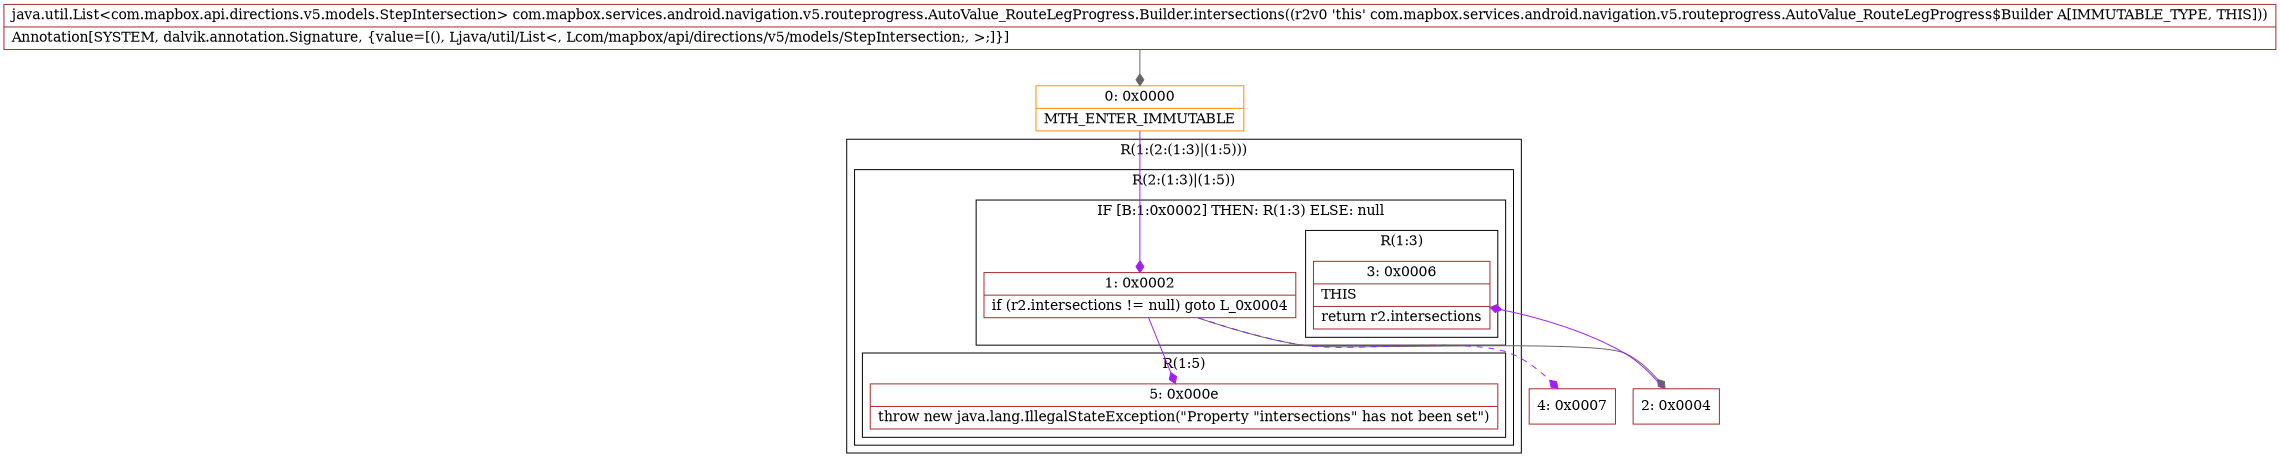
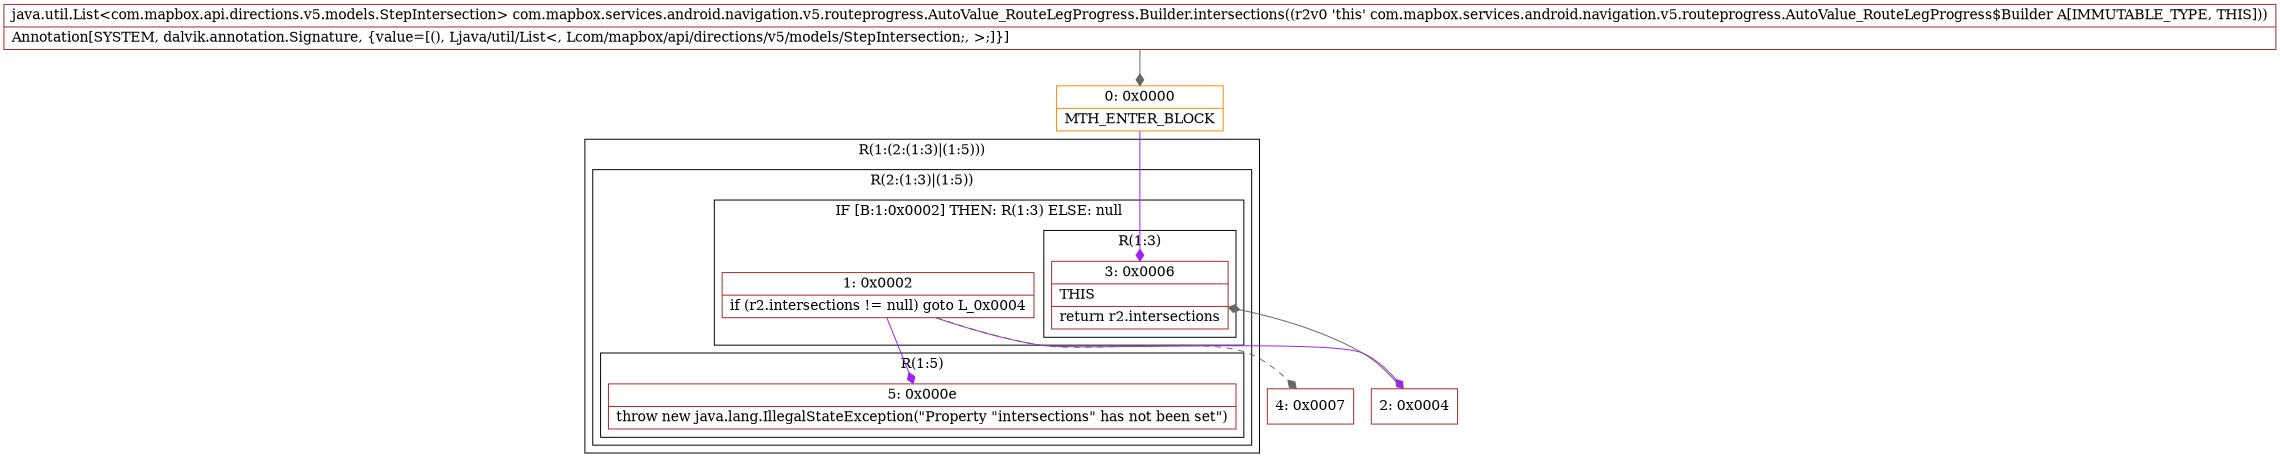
(1140, 119) -> (1140, 119)
(1140, 193) -> (1140, 190)
(1590, 336) -> (1328, 336)
(1537, 346) -> (1275, 346)
(1377, 347) -> (1115, 347)
